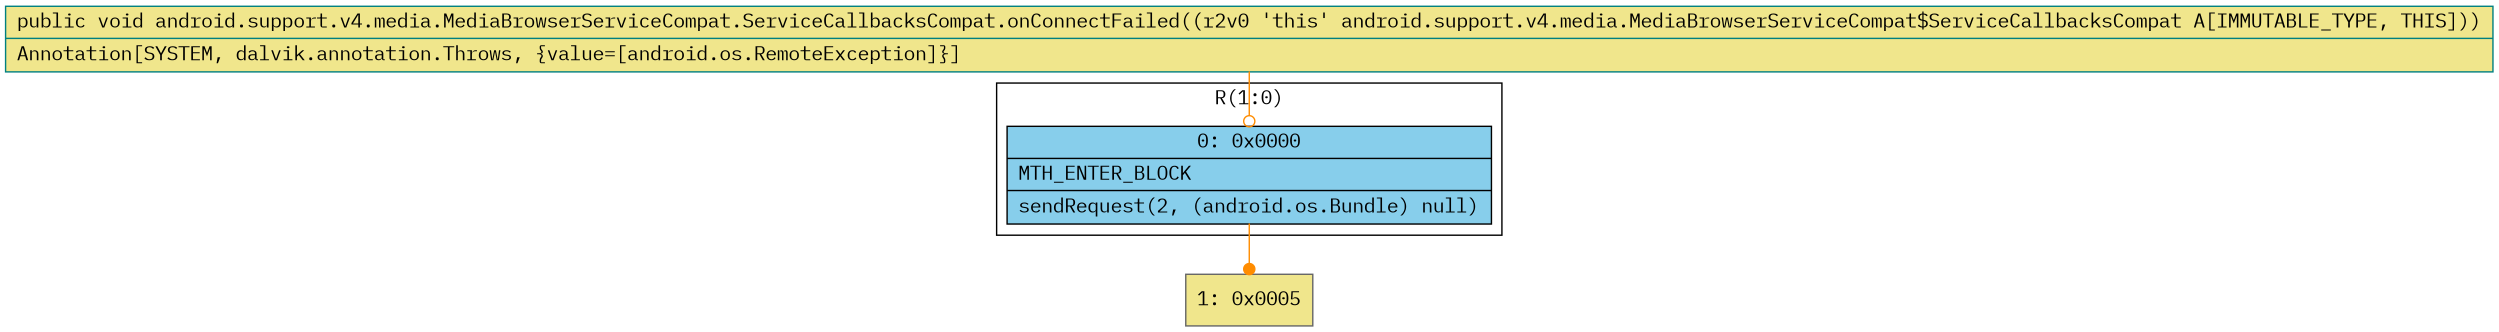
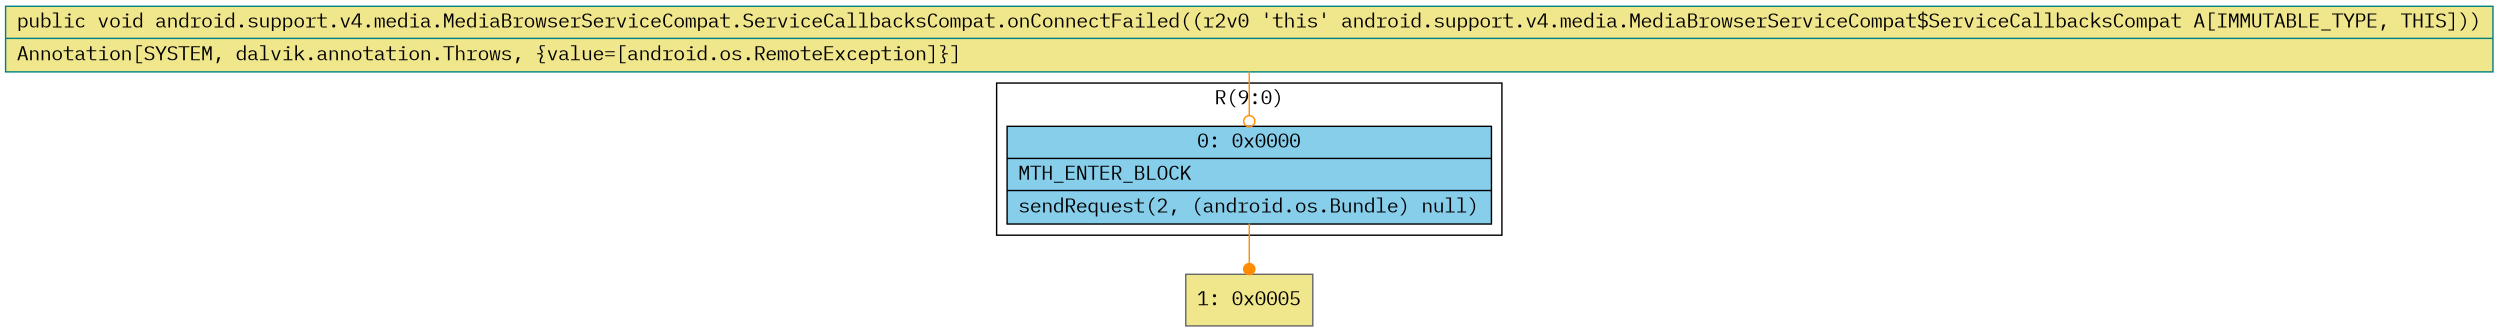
(1249, 99) -> (1249, 99)
